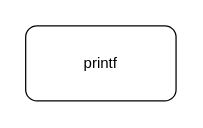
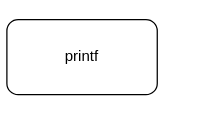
(101, 63) -> (82, 57)
